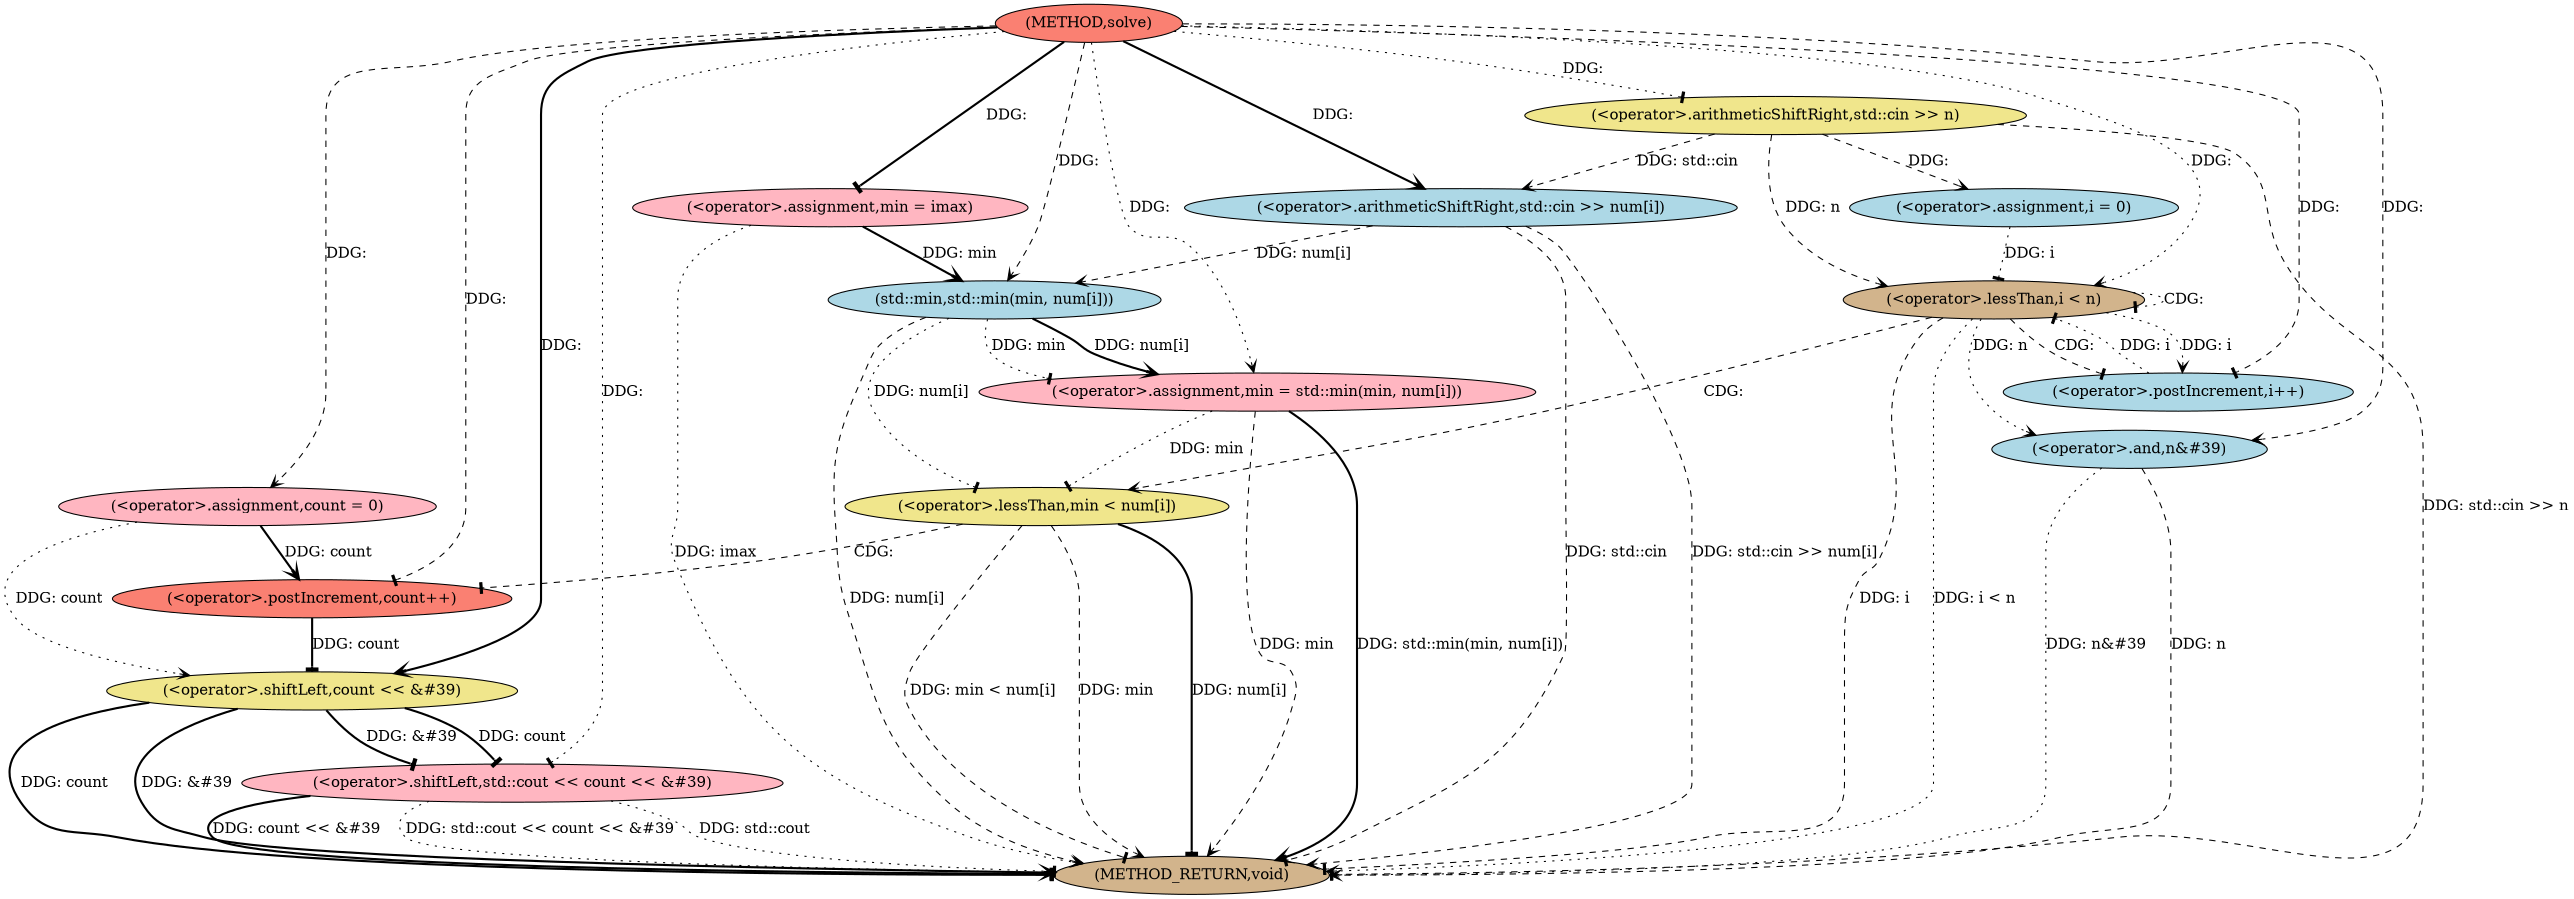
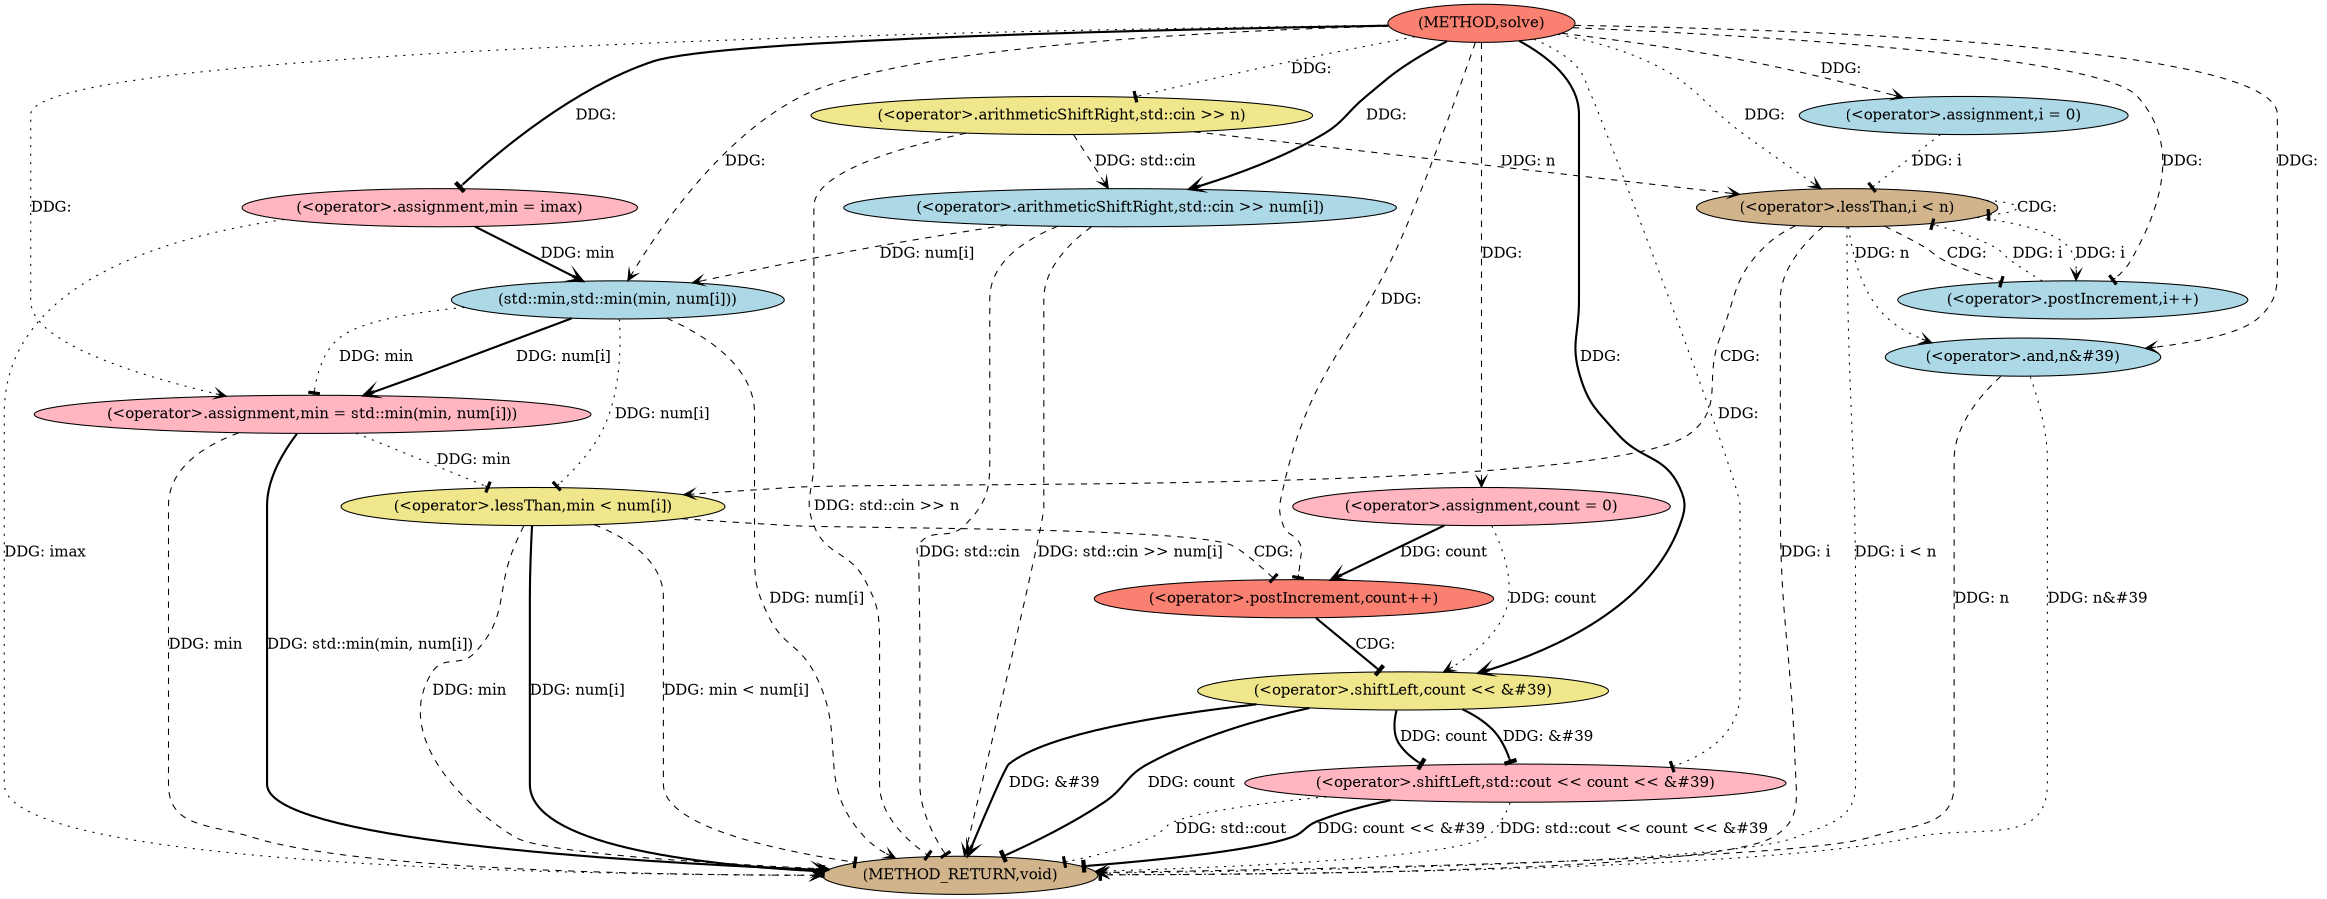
(1890, 160) -> (1728, 58)
(356, 645) -> (1378, 645)
